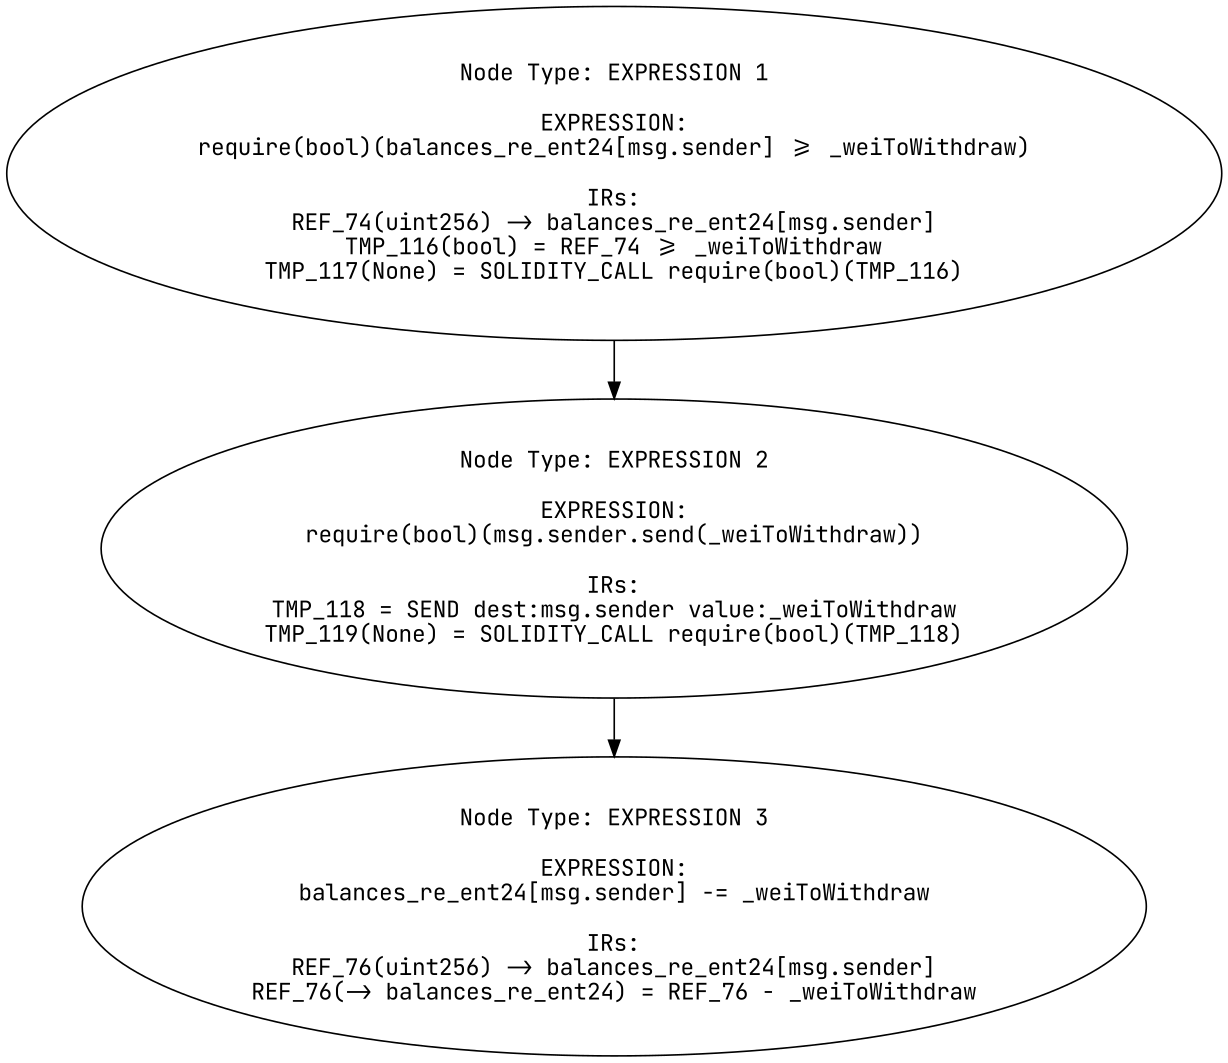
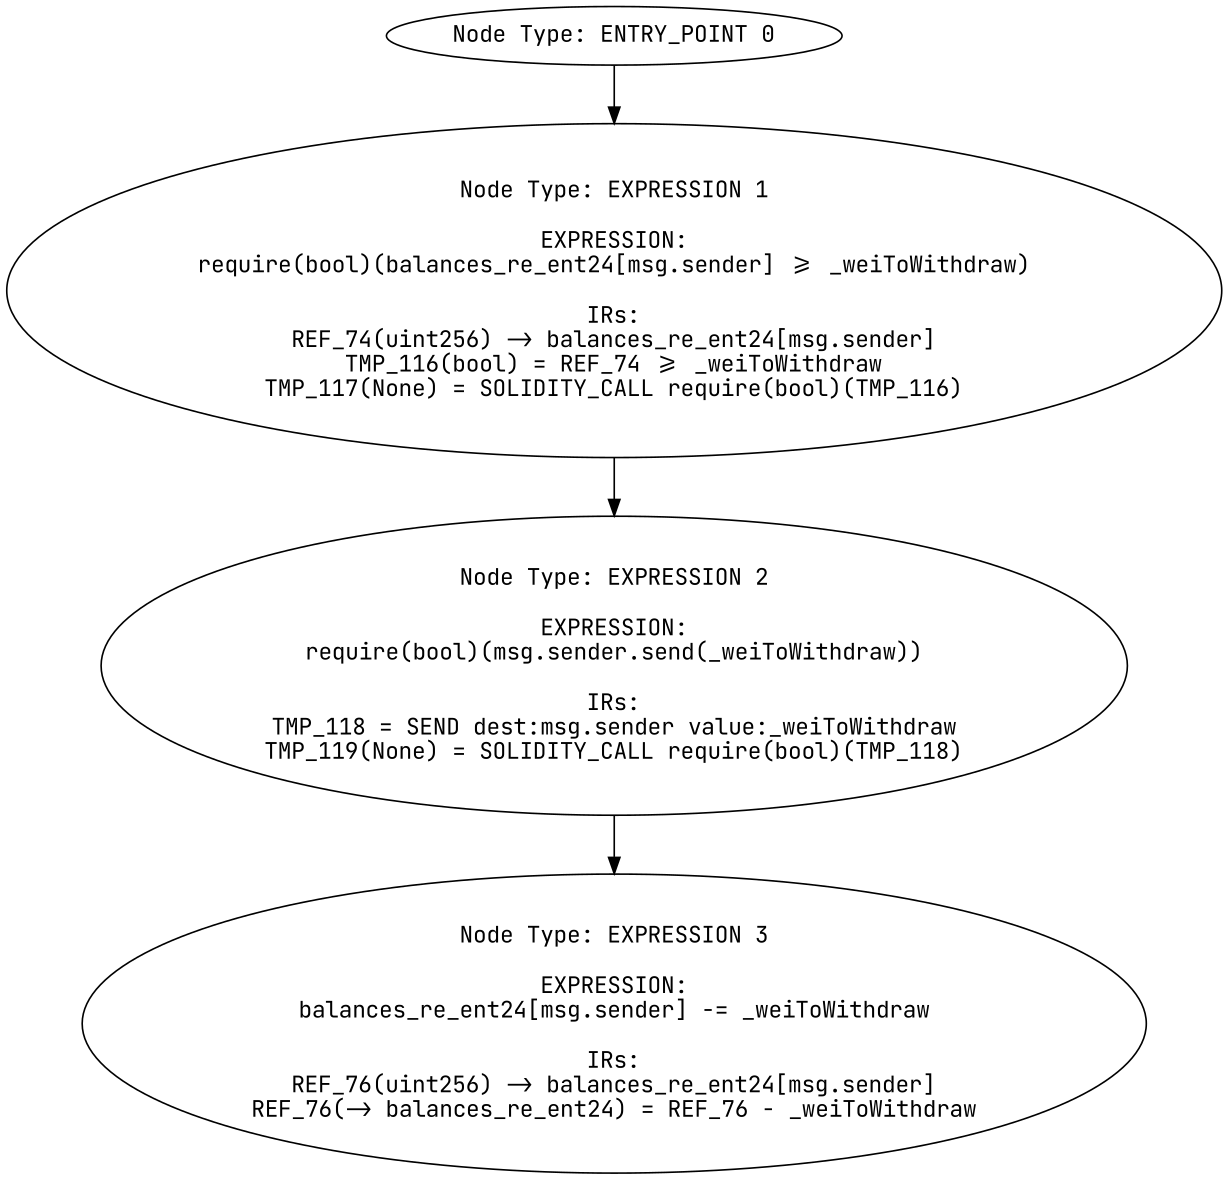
none -> (614, 36)
